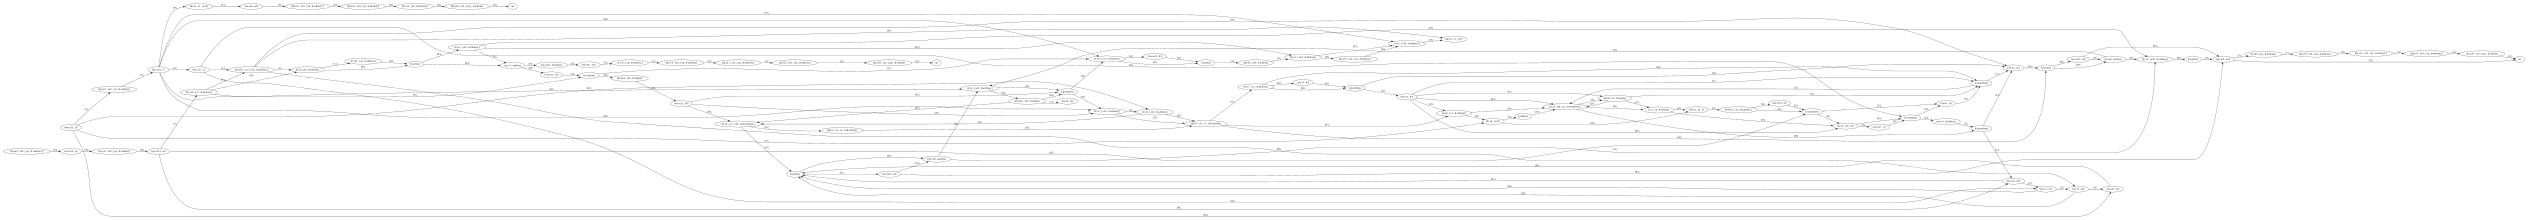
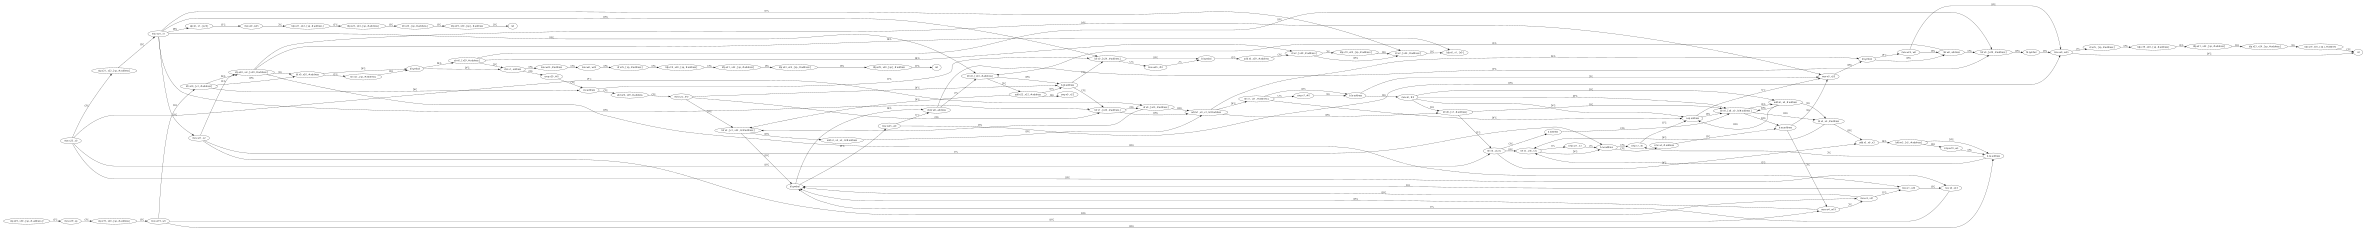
(1619, 133) -> (1510, 151)
